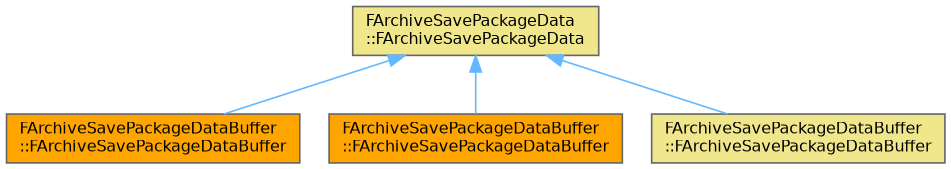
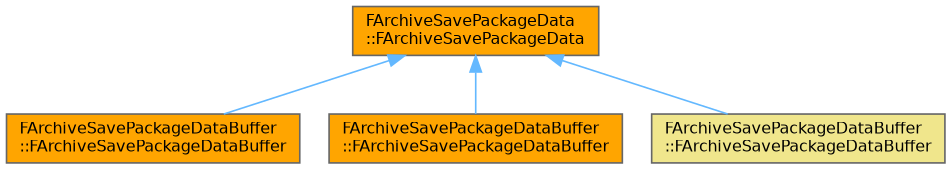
(476, 31) -> (476, 31)
